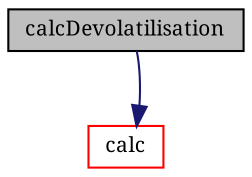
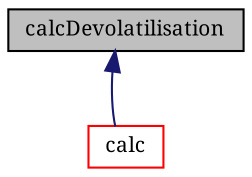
(140, 78) -> (112, 99)
